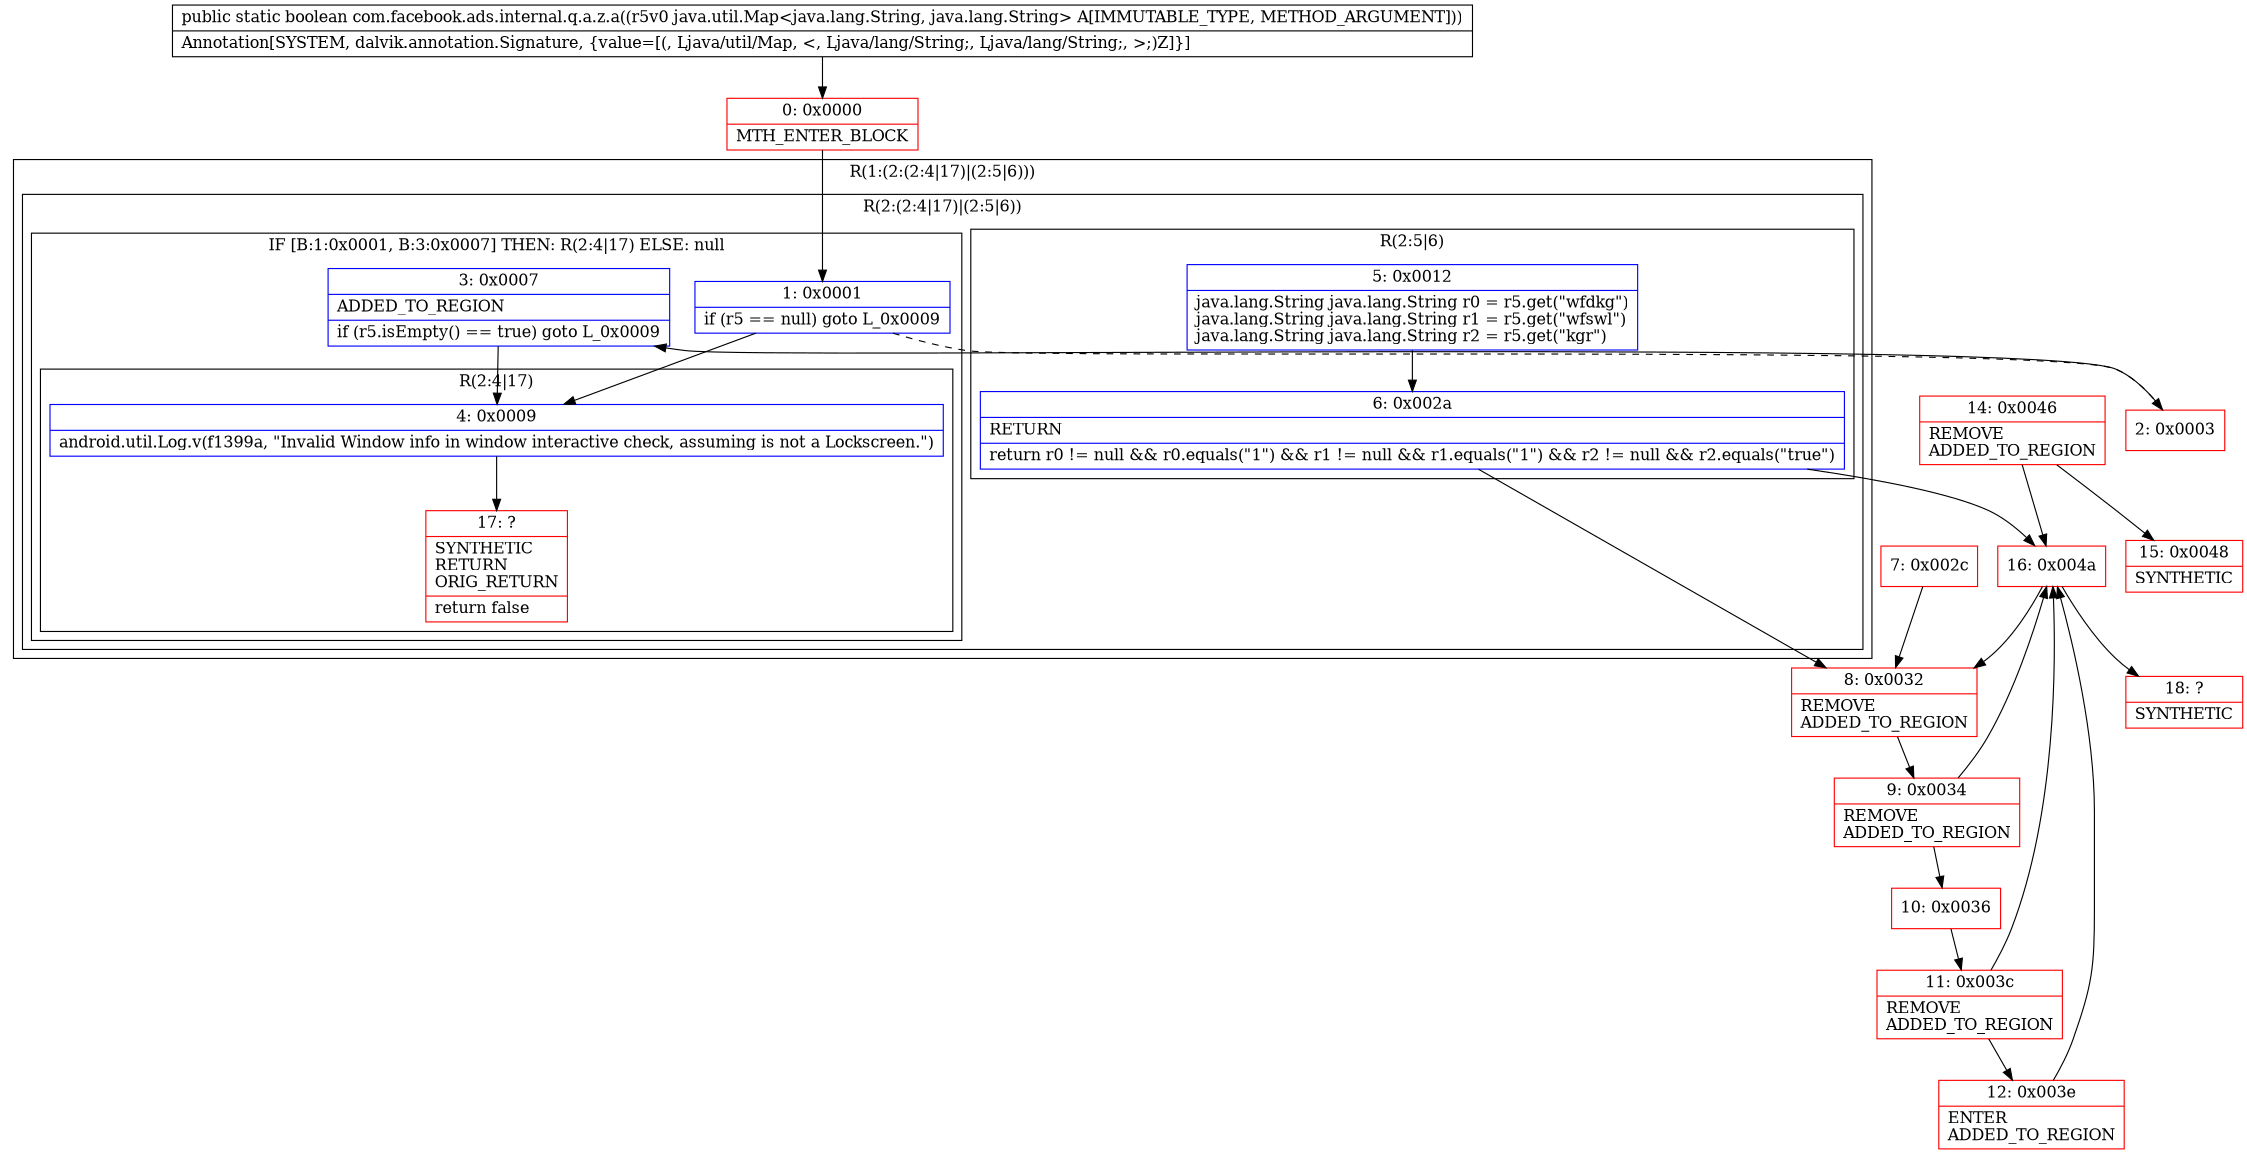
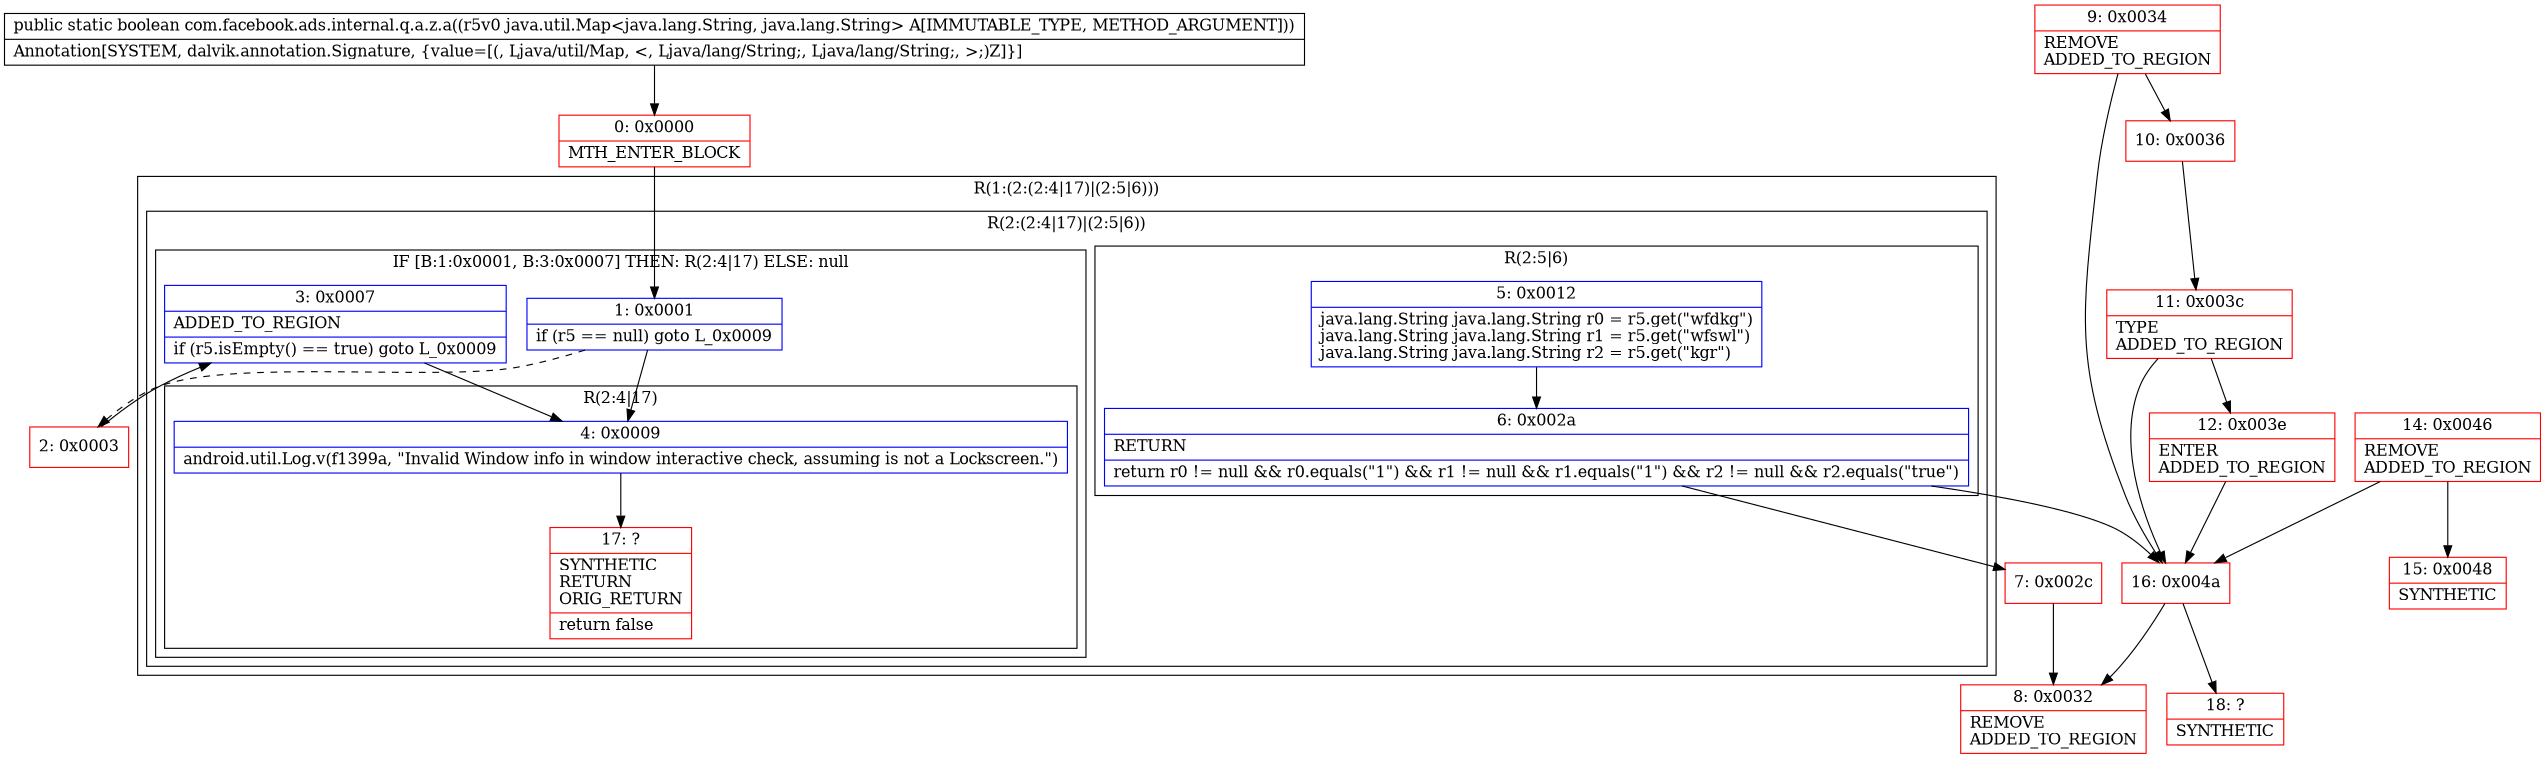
(1647, 566) -> (1838, 526)
(1904, 752) -> none
(1924, 1008) -> (2138, 328)
